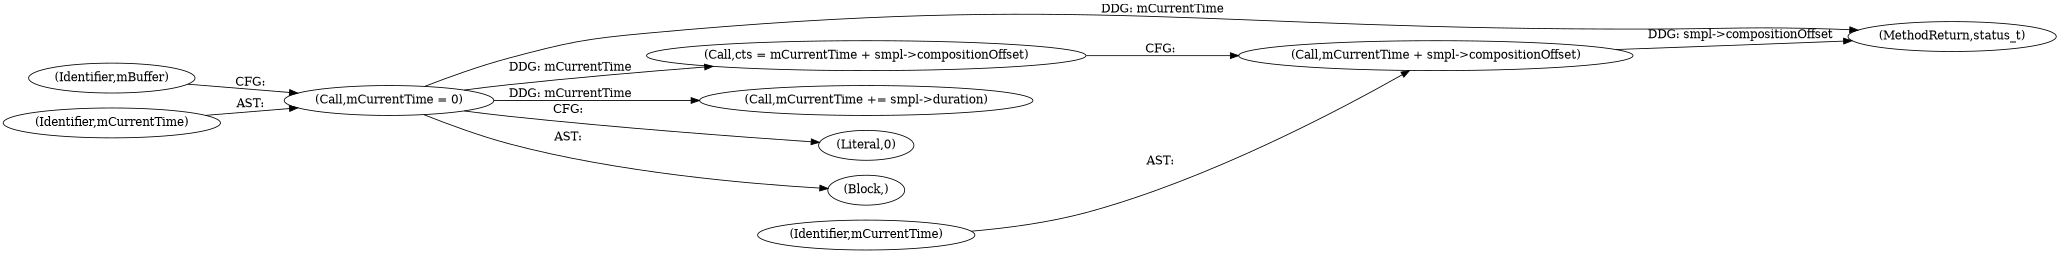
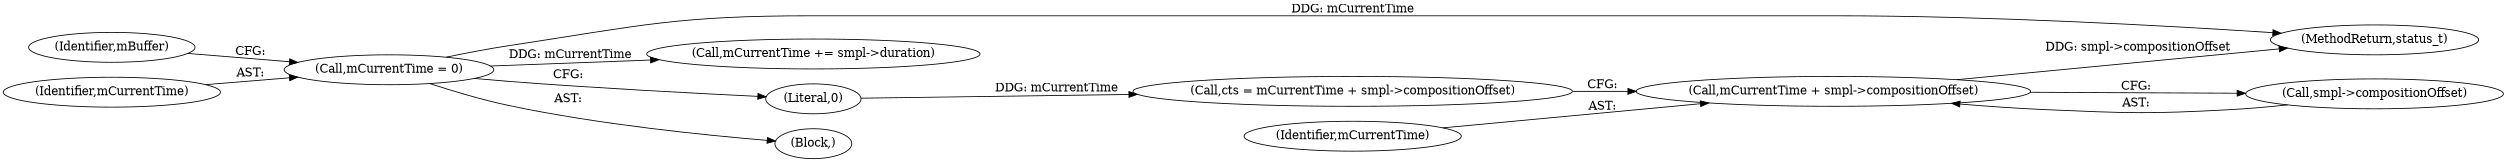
(584, 77) -> (995, 96)
none -> (2375, 94)
